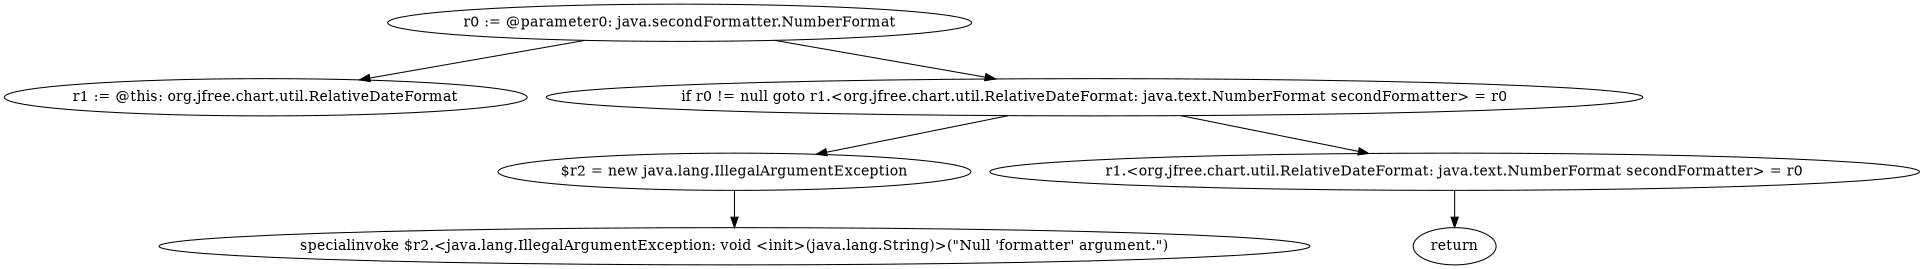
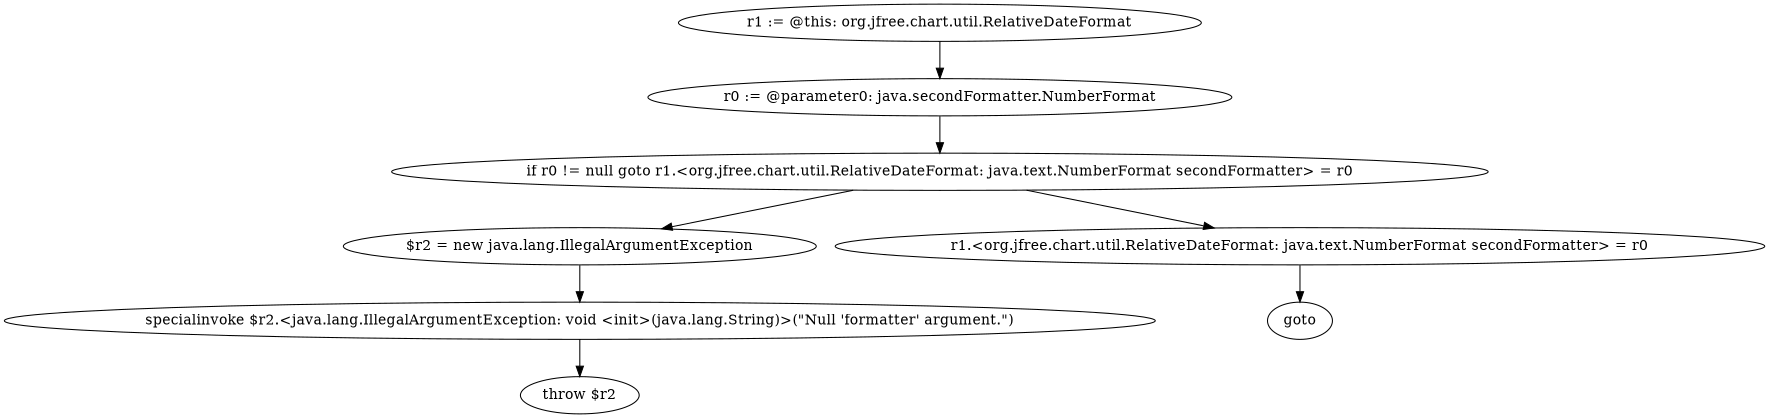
(477, 59) -> (940, 55)
(1455, 246) -> (1300, 321)
none -> (580, 395)
